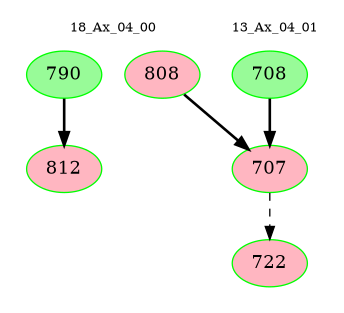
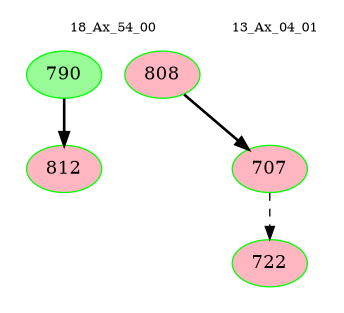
(113, 28) -> (113, 28)
(270, 75) -> none
